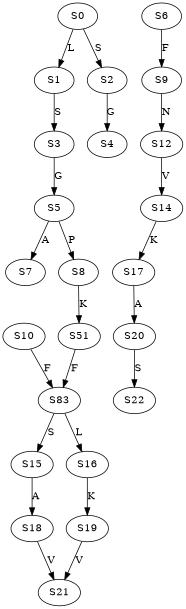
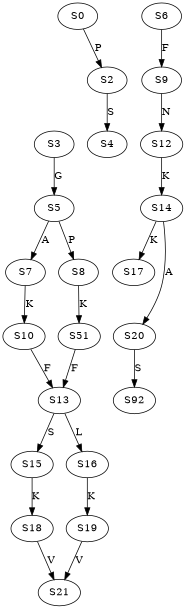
(98, 48) -> (98, 48)
(54, 80) -> none
(111, 112) -> (111, 112)
(166, 176) -> (166, 176)
none -> (25, 301)
(134, 301) -> (164, 272)
(59, 400) -> (59, 400)
(134, 400) -> (134, 400)
(36, 497) -> (36, 497)
